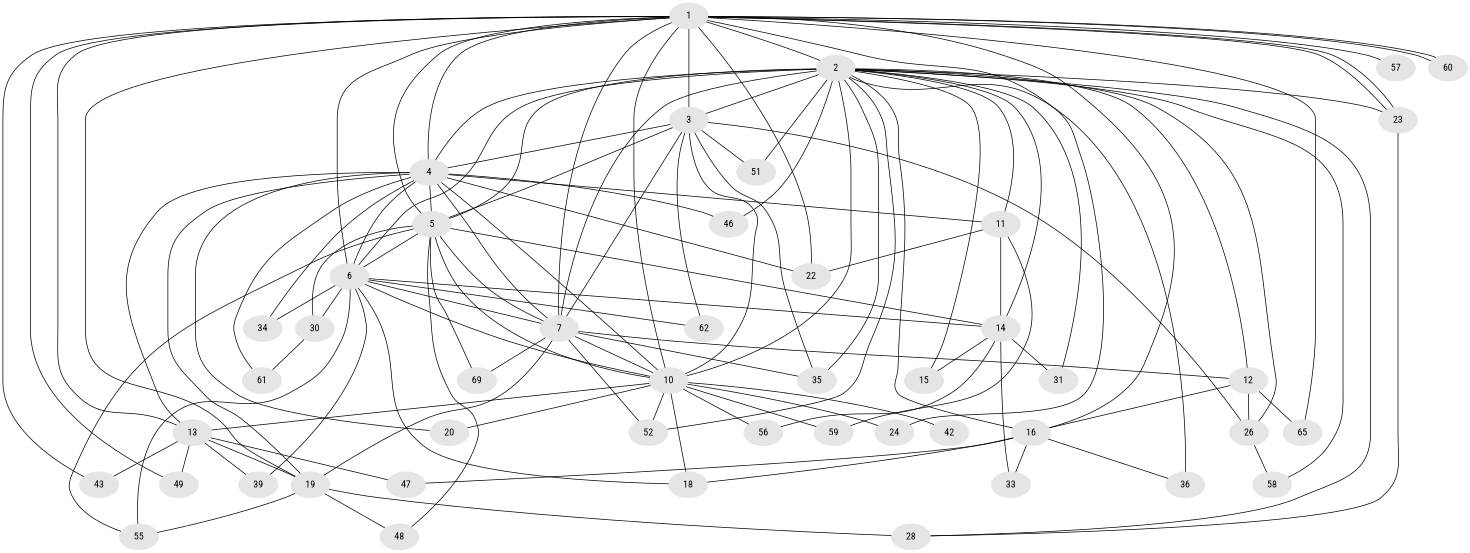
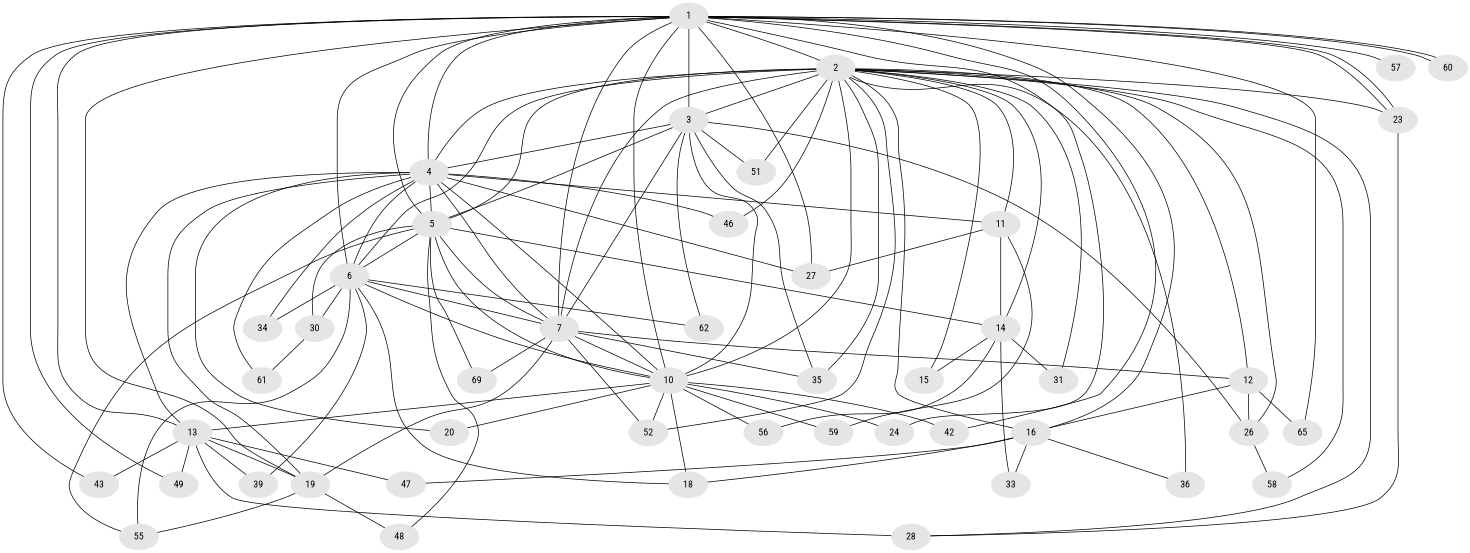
none -> (1101, 138)
(811, 276) -> (811, 276)
(675, 302) -> none
(610, 520) -> (529, 522)
